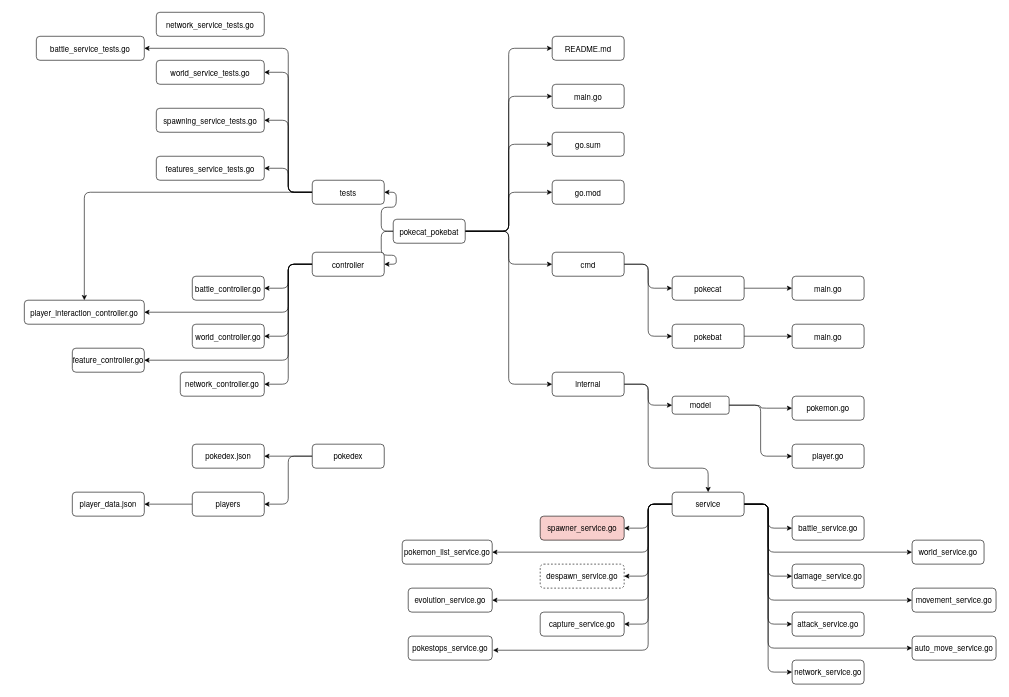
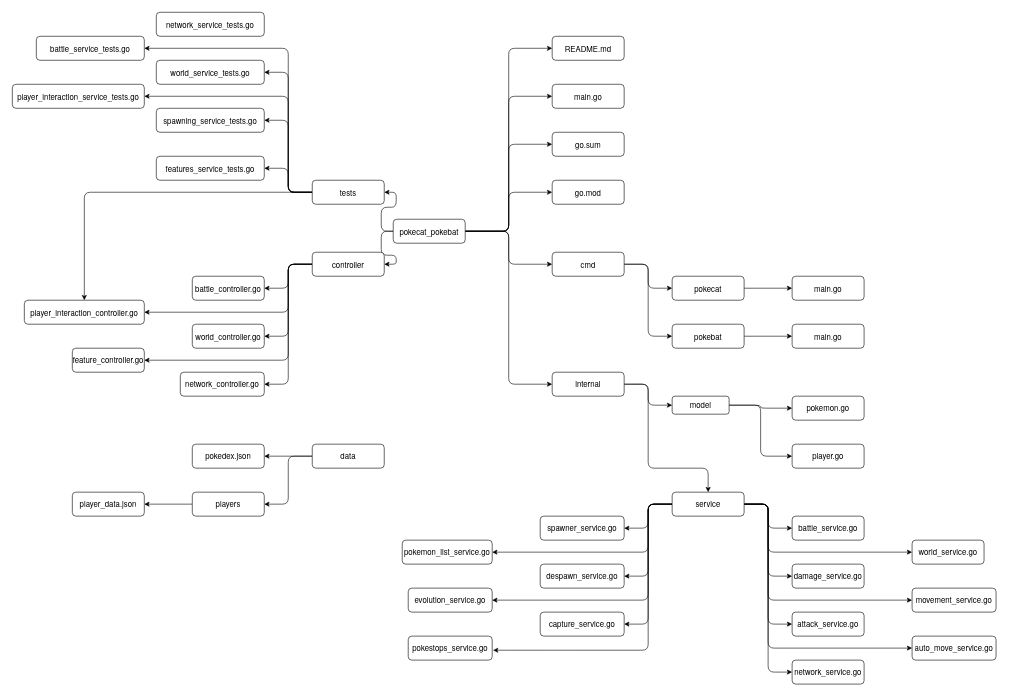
none -> (78, 96)
none -> (284, 97)
(348, 456) -> (348, 456)
(582, 528) -> (582, 528)
(582, 576) -> (582, 576)
